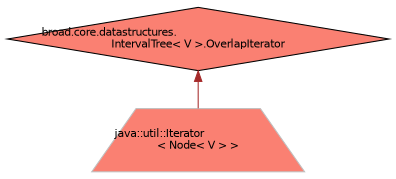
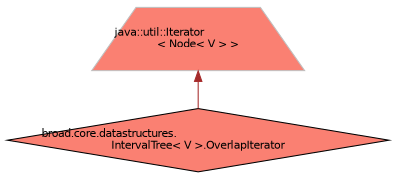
(198, 95) -> (198, 95)
